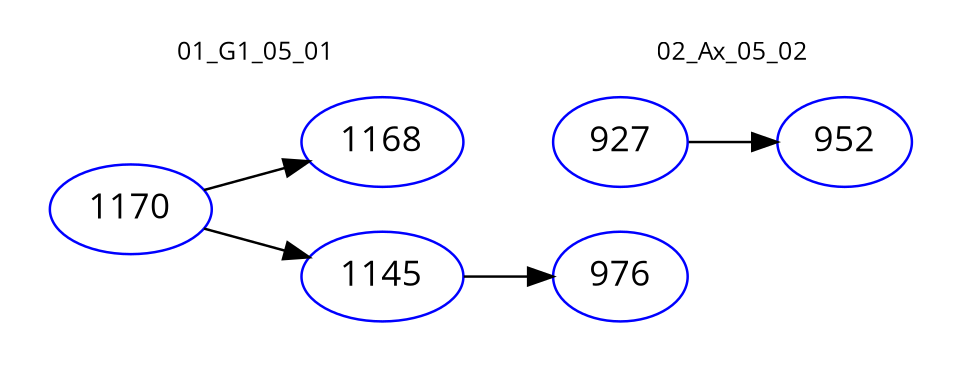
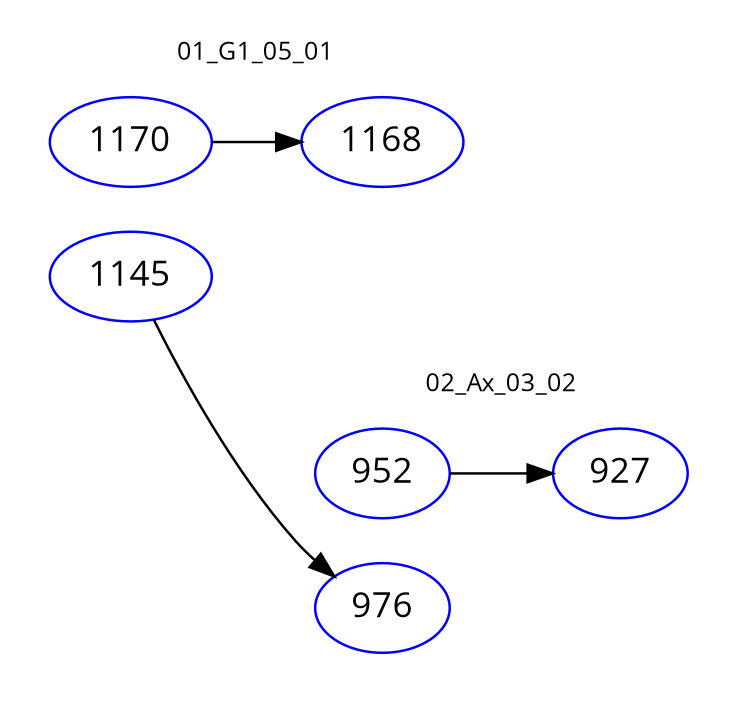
(733, 54) -> (501, 385)
(720, 142) -> (489, 473)
(245, 240) -> none
